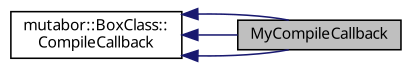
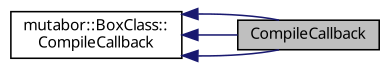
(319, 35) -> (309, 35)
